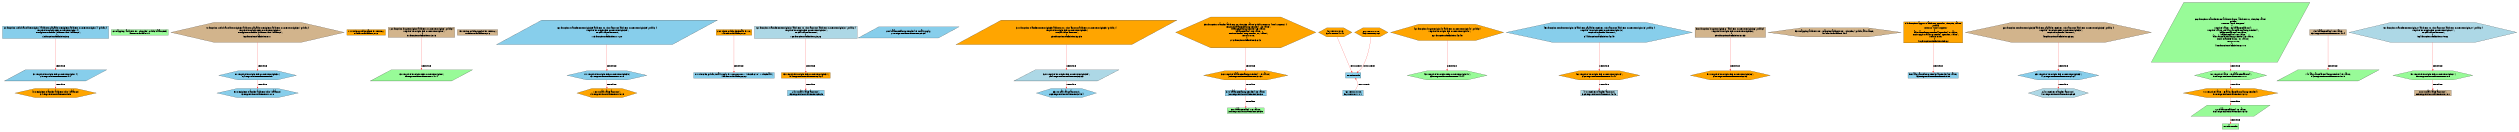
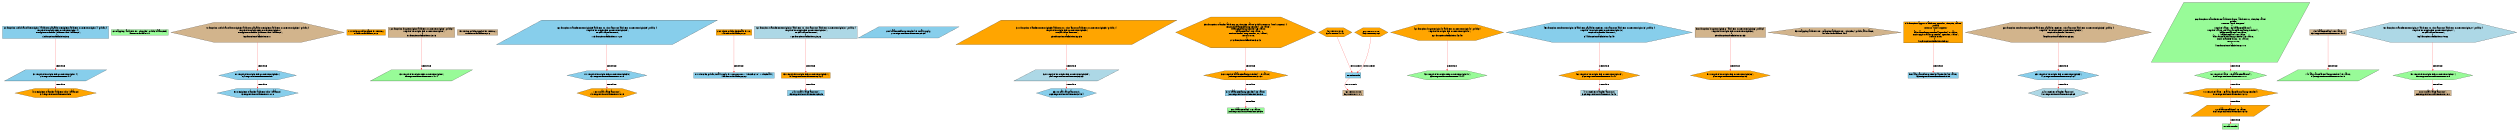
(1358, 85) -> (1345, 83)
(1353, 93) -> (1353, 93)
(2231, 111) -> (2231, 111)
